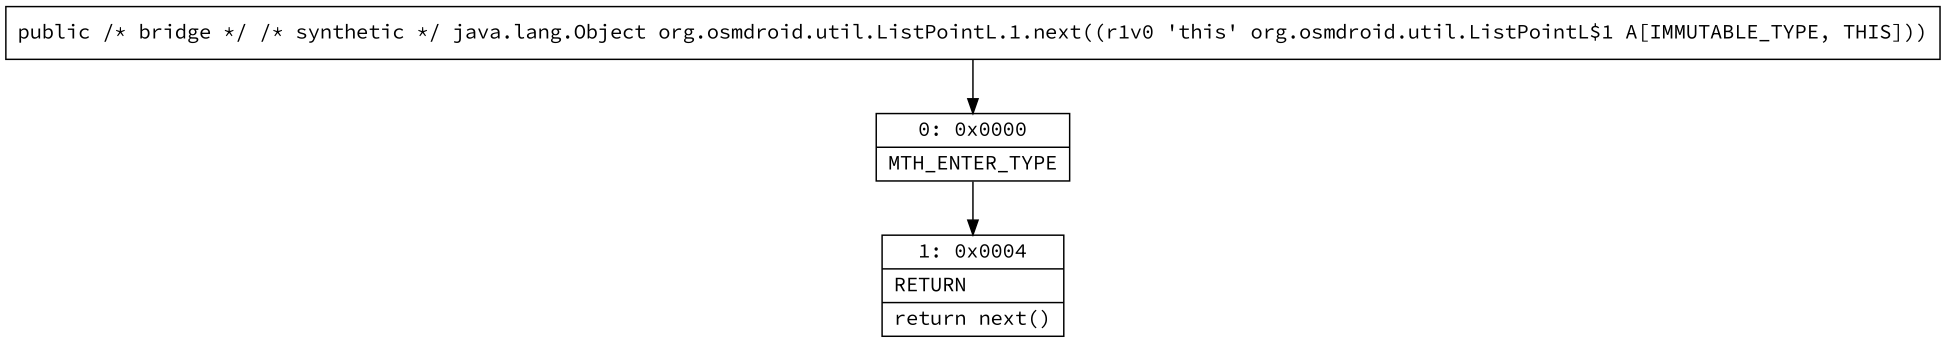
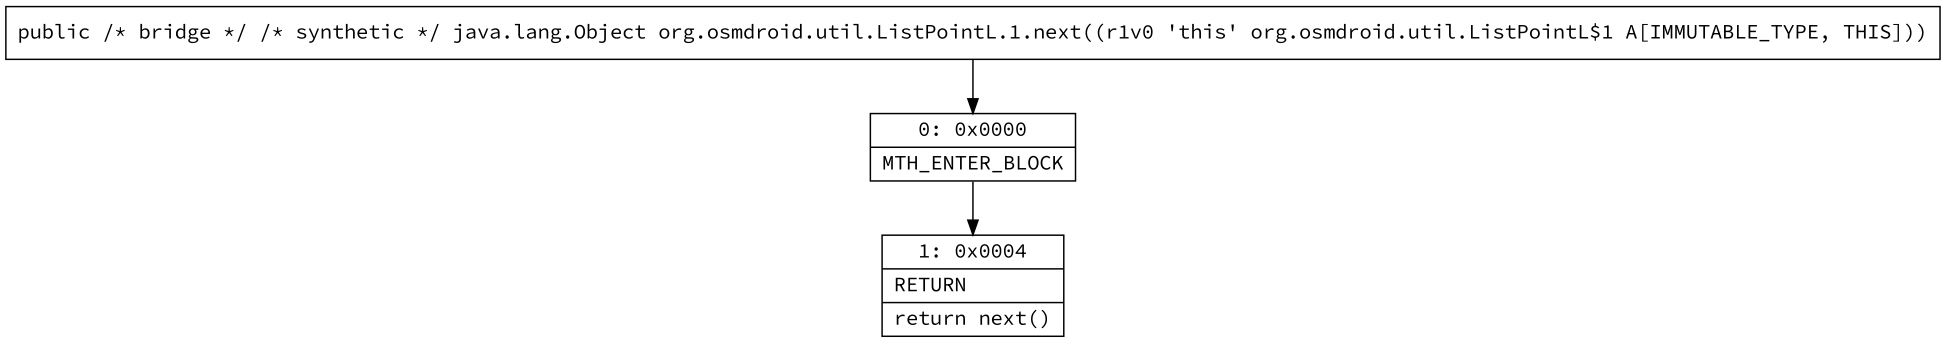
(973, 163) -> (973, 163)
